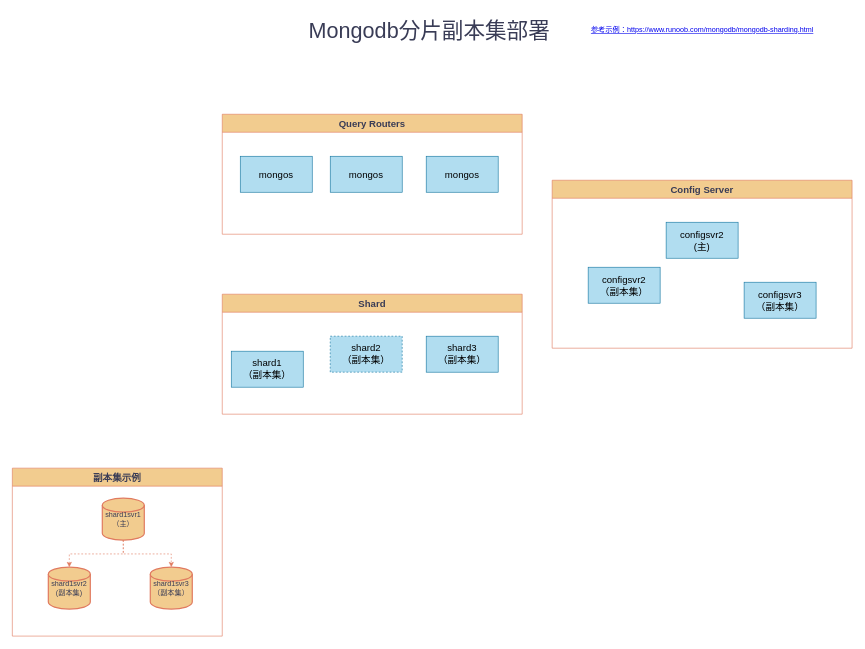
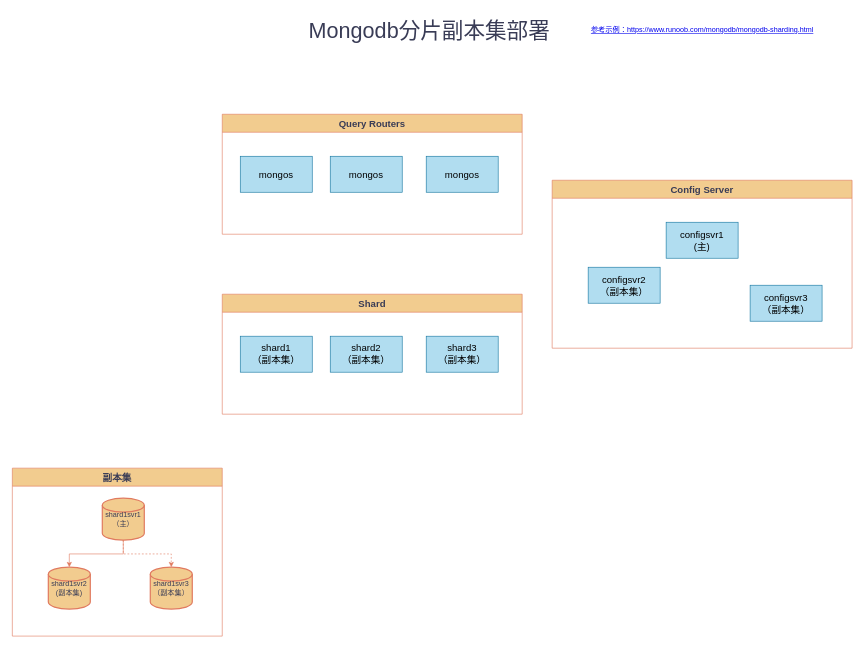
(702, 240) -> (702, 240)
(780, 300) -> (786, 303)
(366, 354) -> (366, 354)
(267, 369) -> (276, 354)
(117, 478) -> (117, 478)
(91, 554) -> (91, 554)
